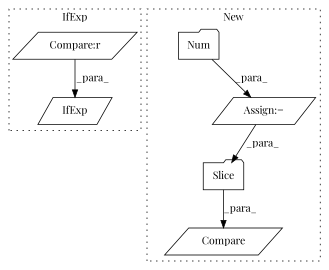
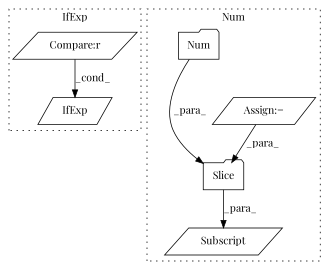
(234, 18) -> (234, 18)
(229, 76) -> (170, 112)
(93, 78) -> (93, 78)
(224, 242) -> (224, 242)
